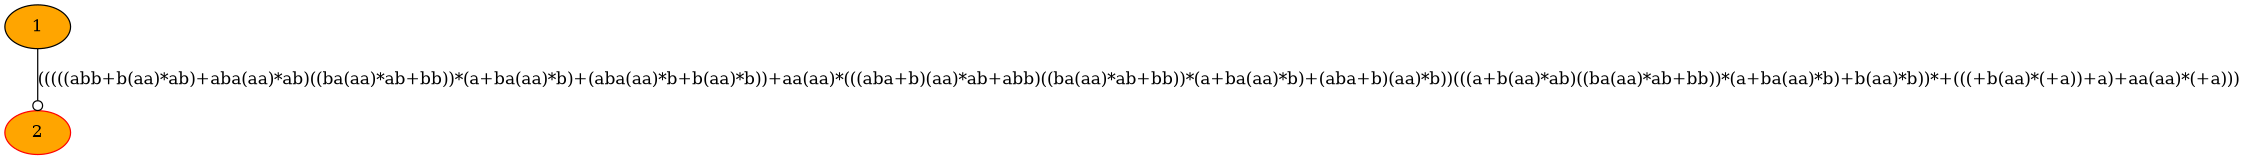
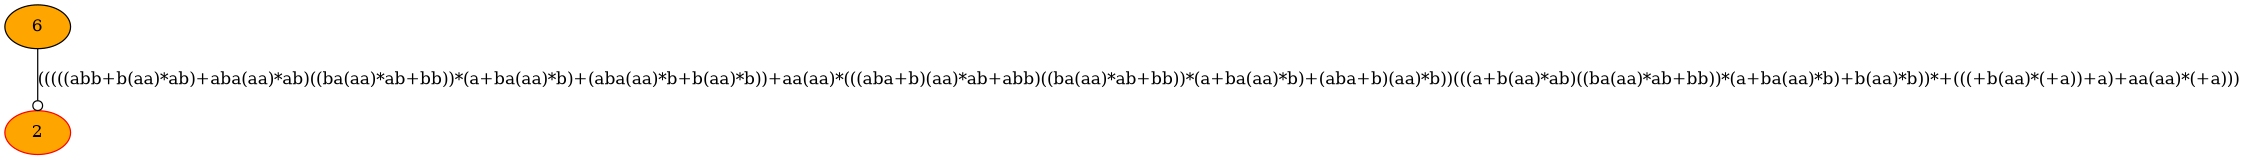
(38, 27) -> (38, 27)
